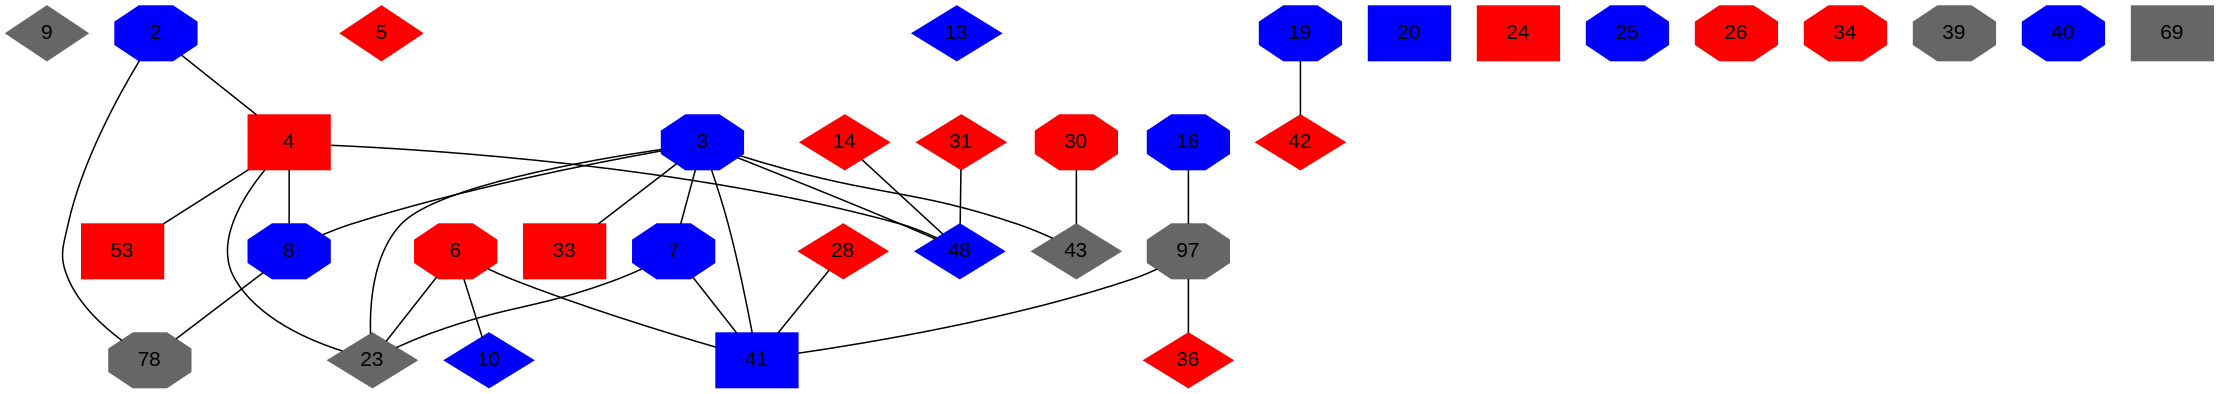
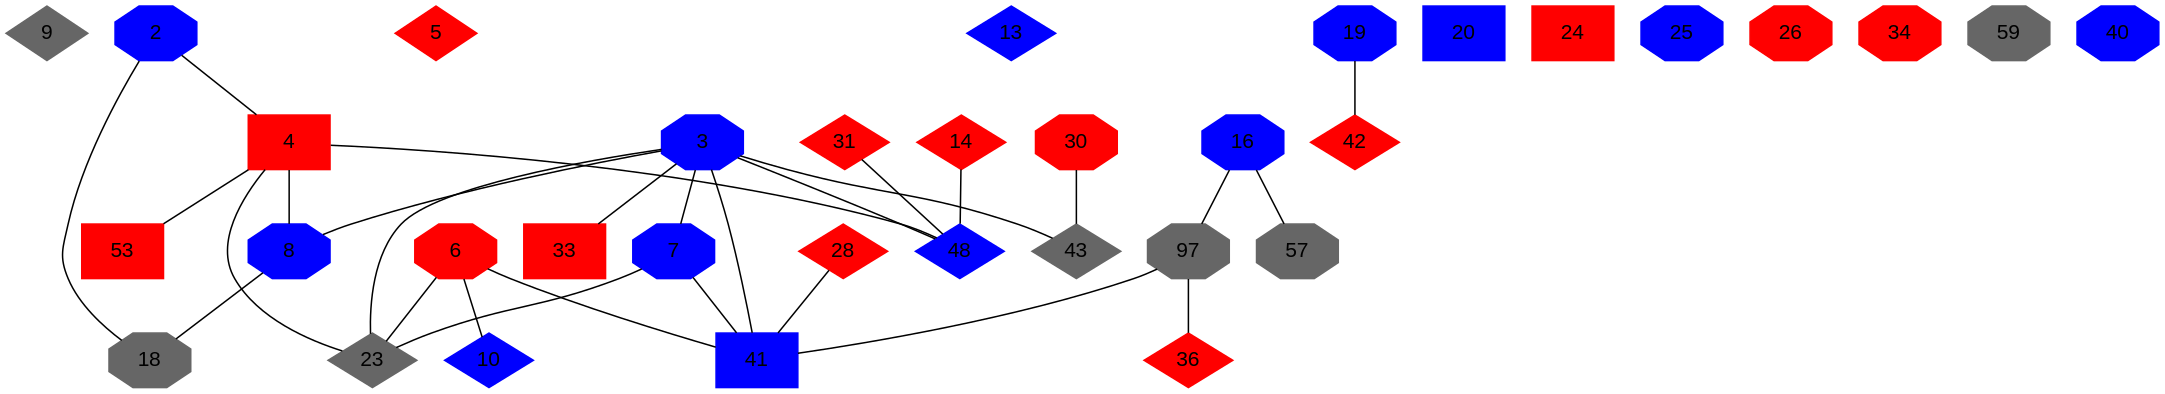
(1954, 33) -> (2009, 33)
(2172, 33) -> none
none -> (1297, 251)
(150, 360) -> (150, 360)
